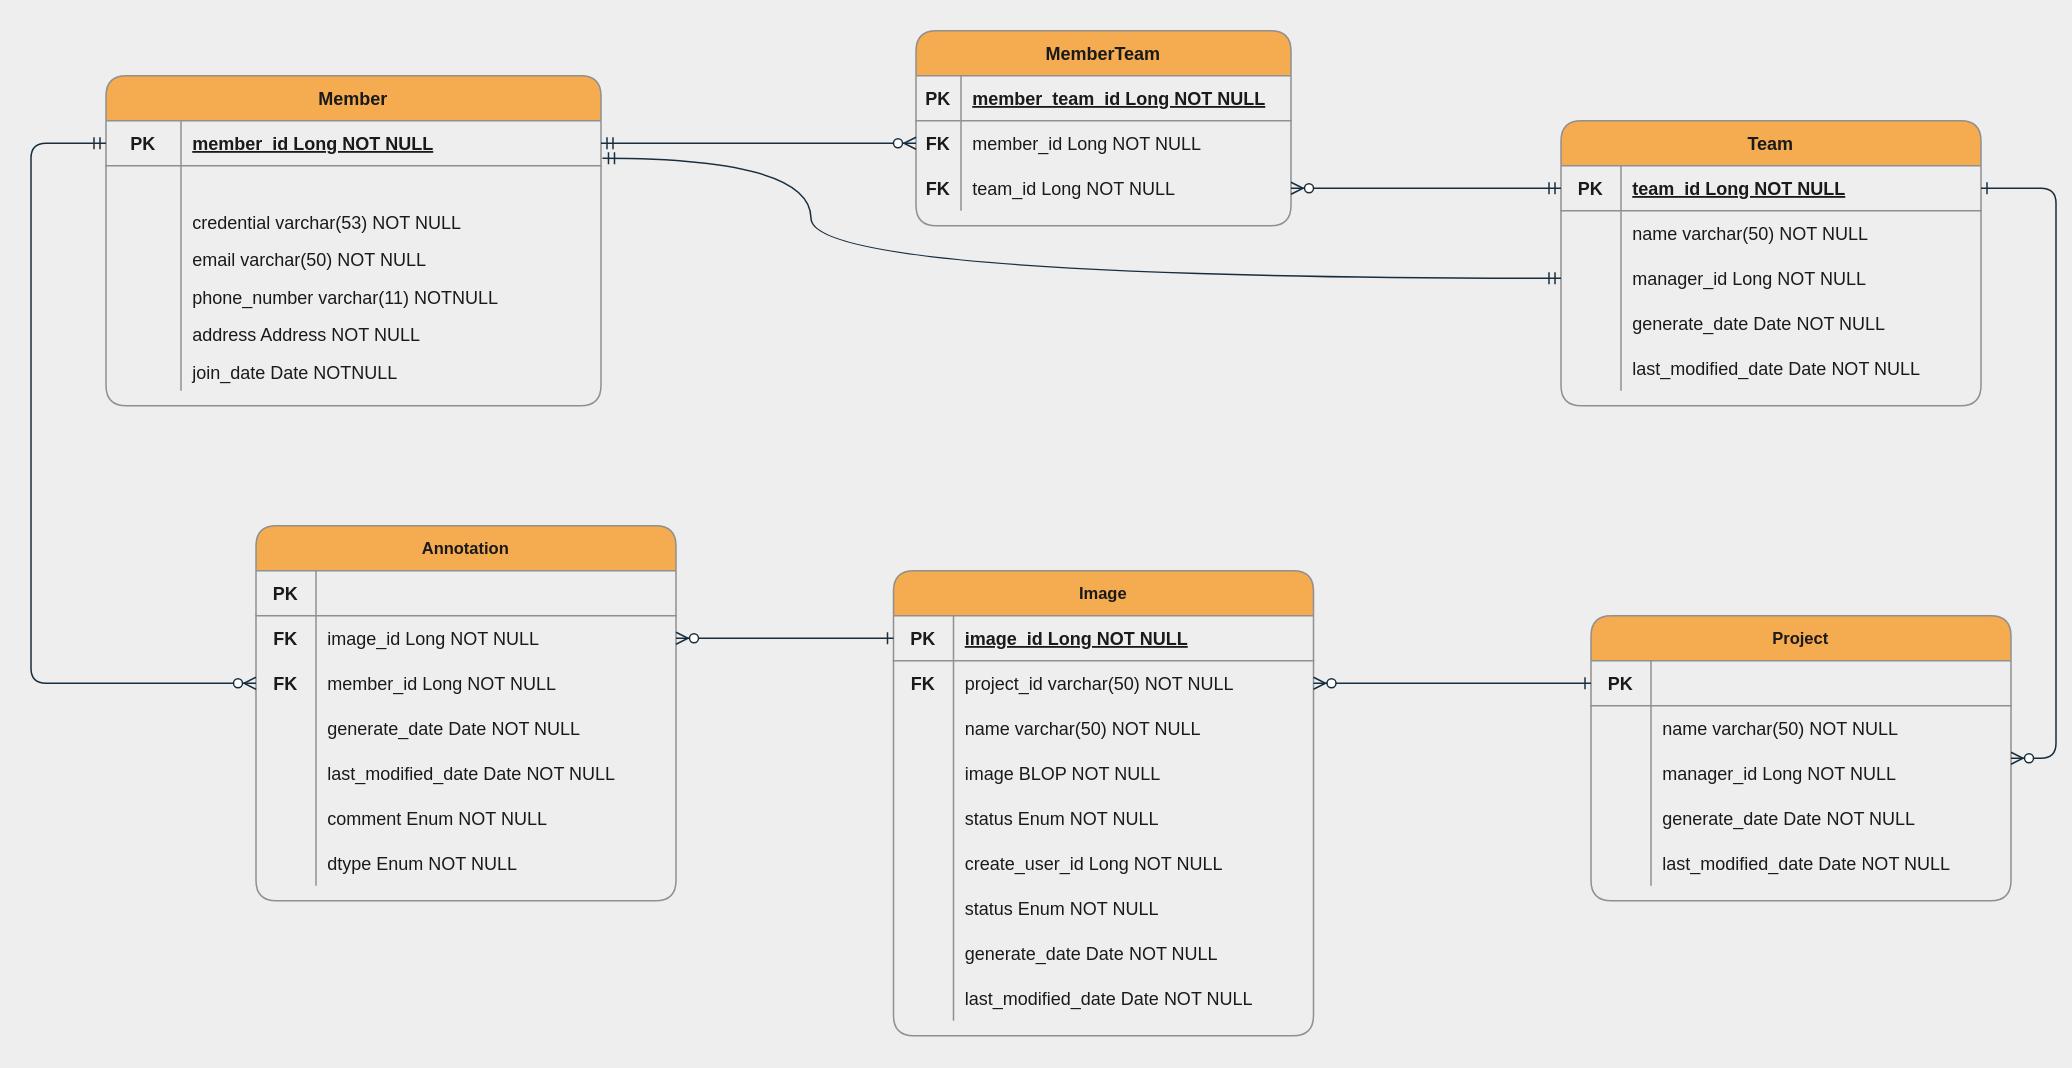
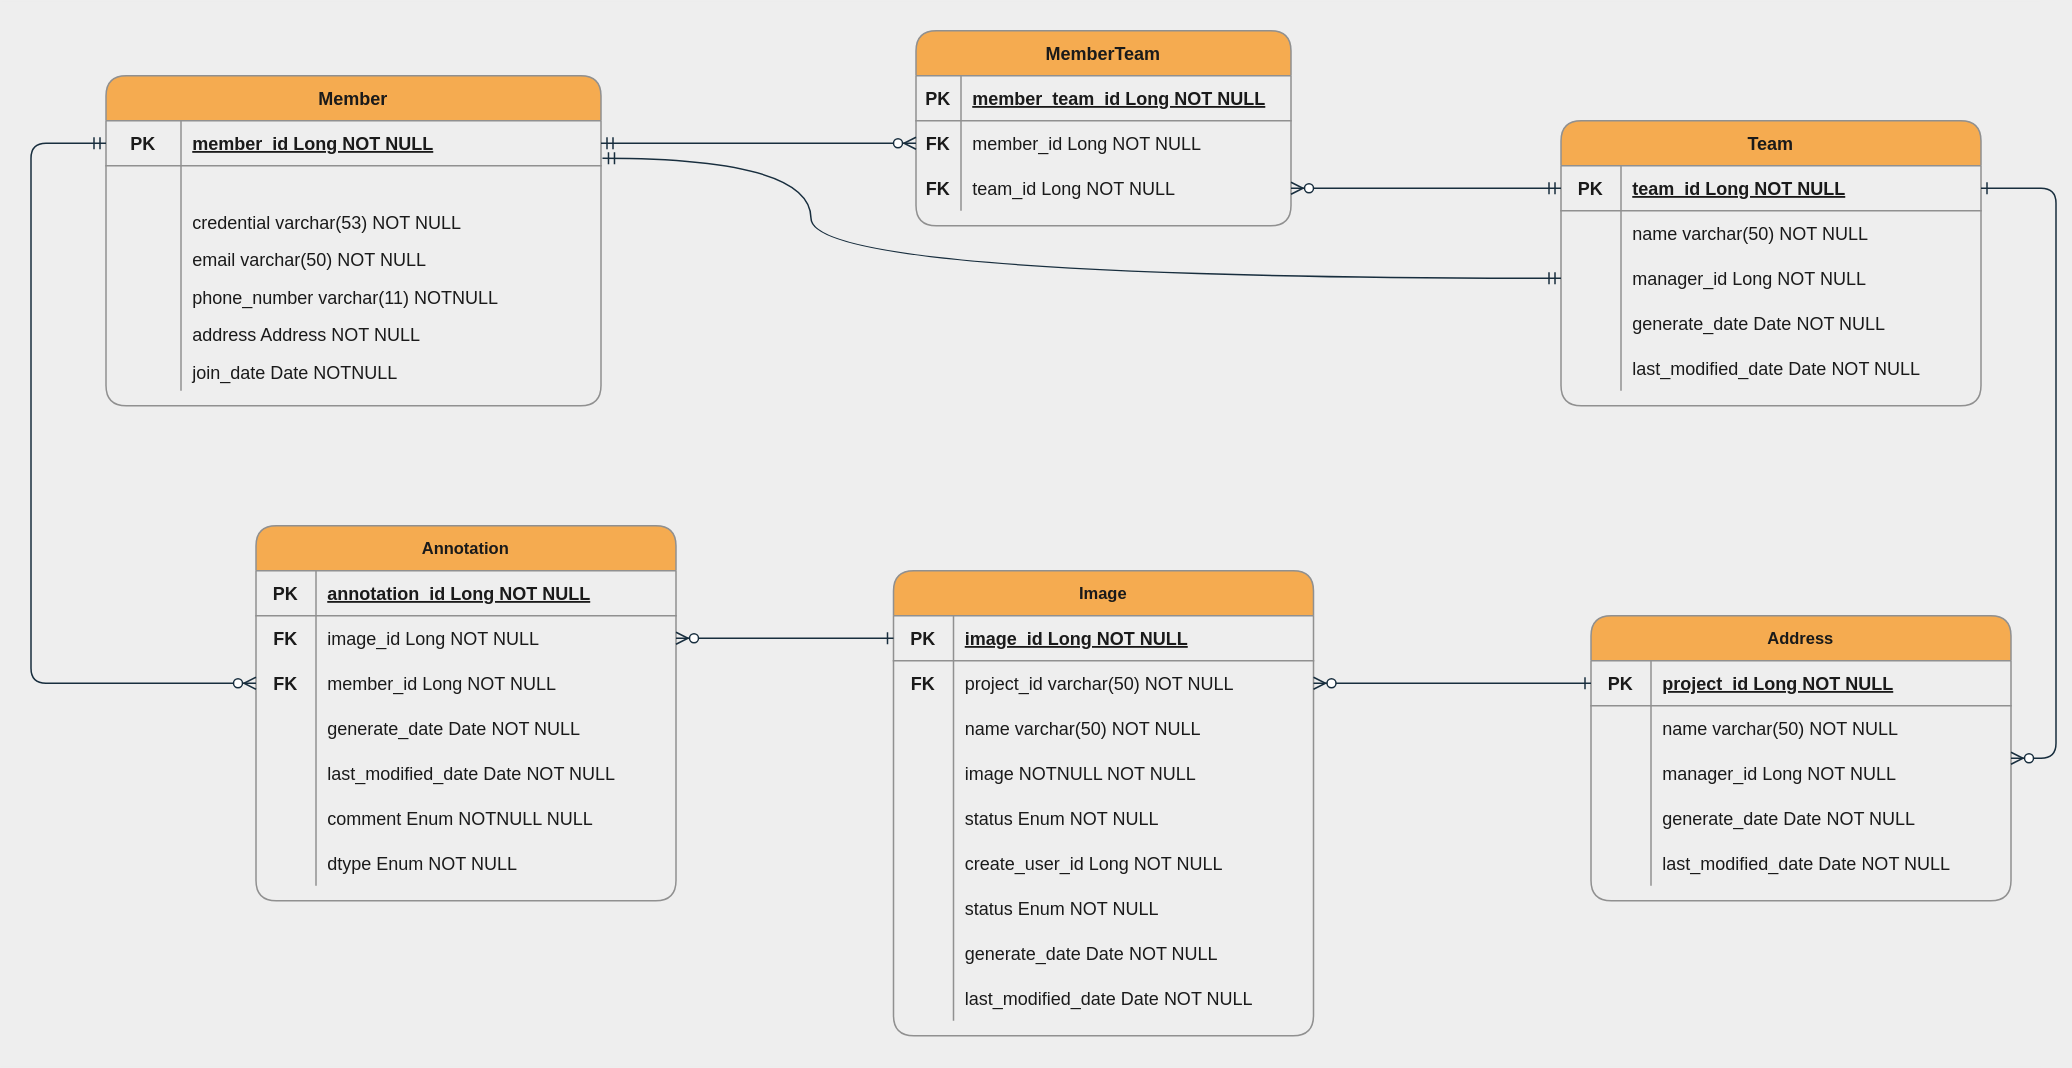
none -> (496, 593)
(1800, 639) -> (1800, 639)
none -> (1831, 683)
(1051, 774) -> (1066, 774)
(426, 819) -> (446, 819)
